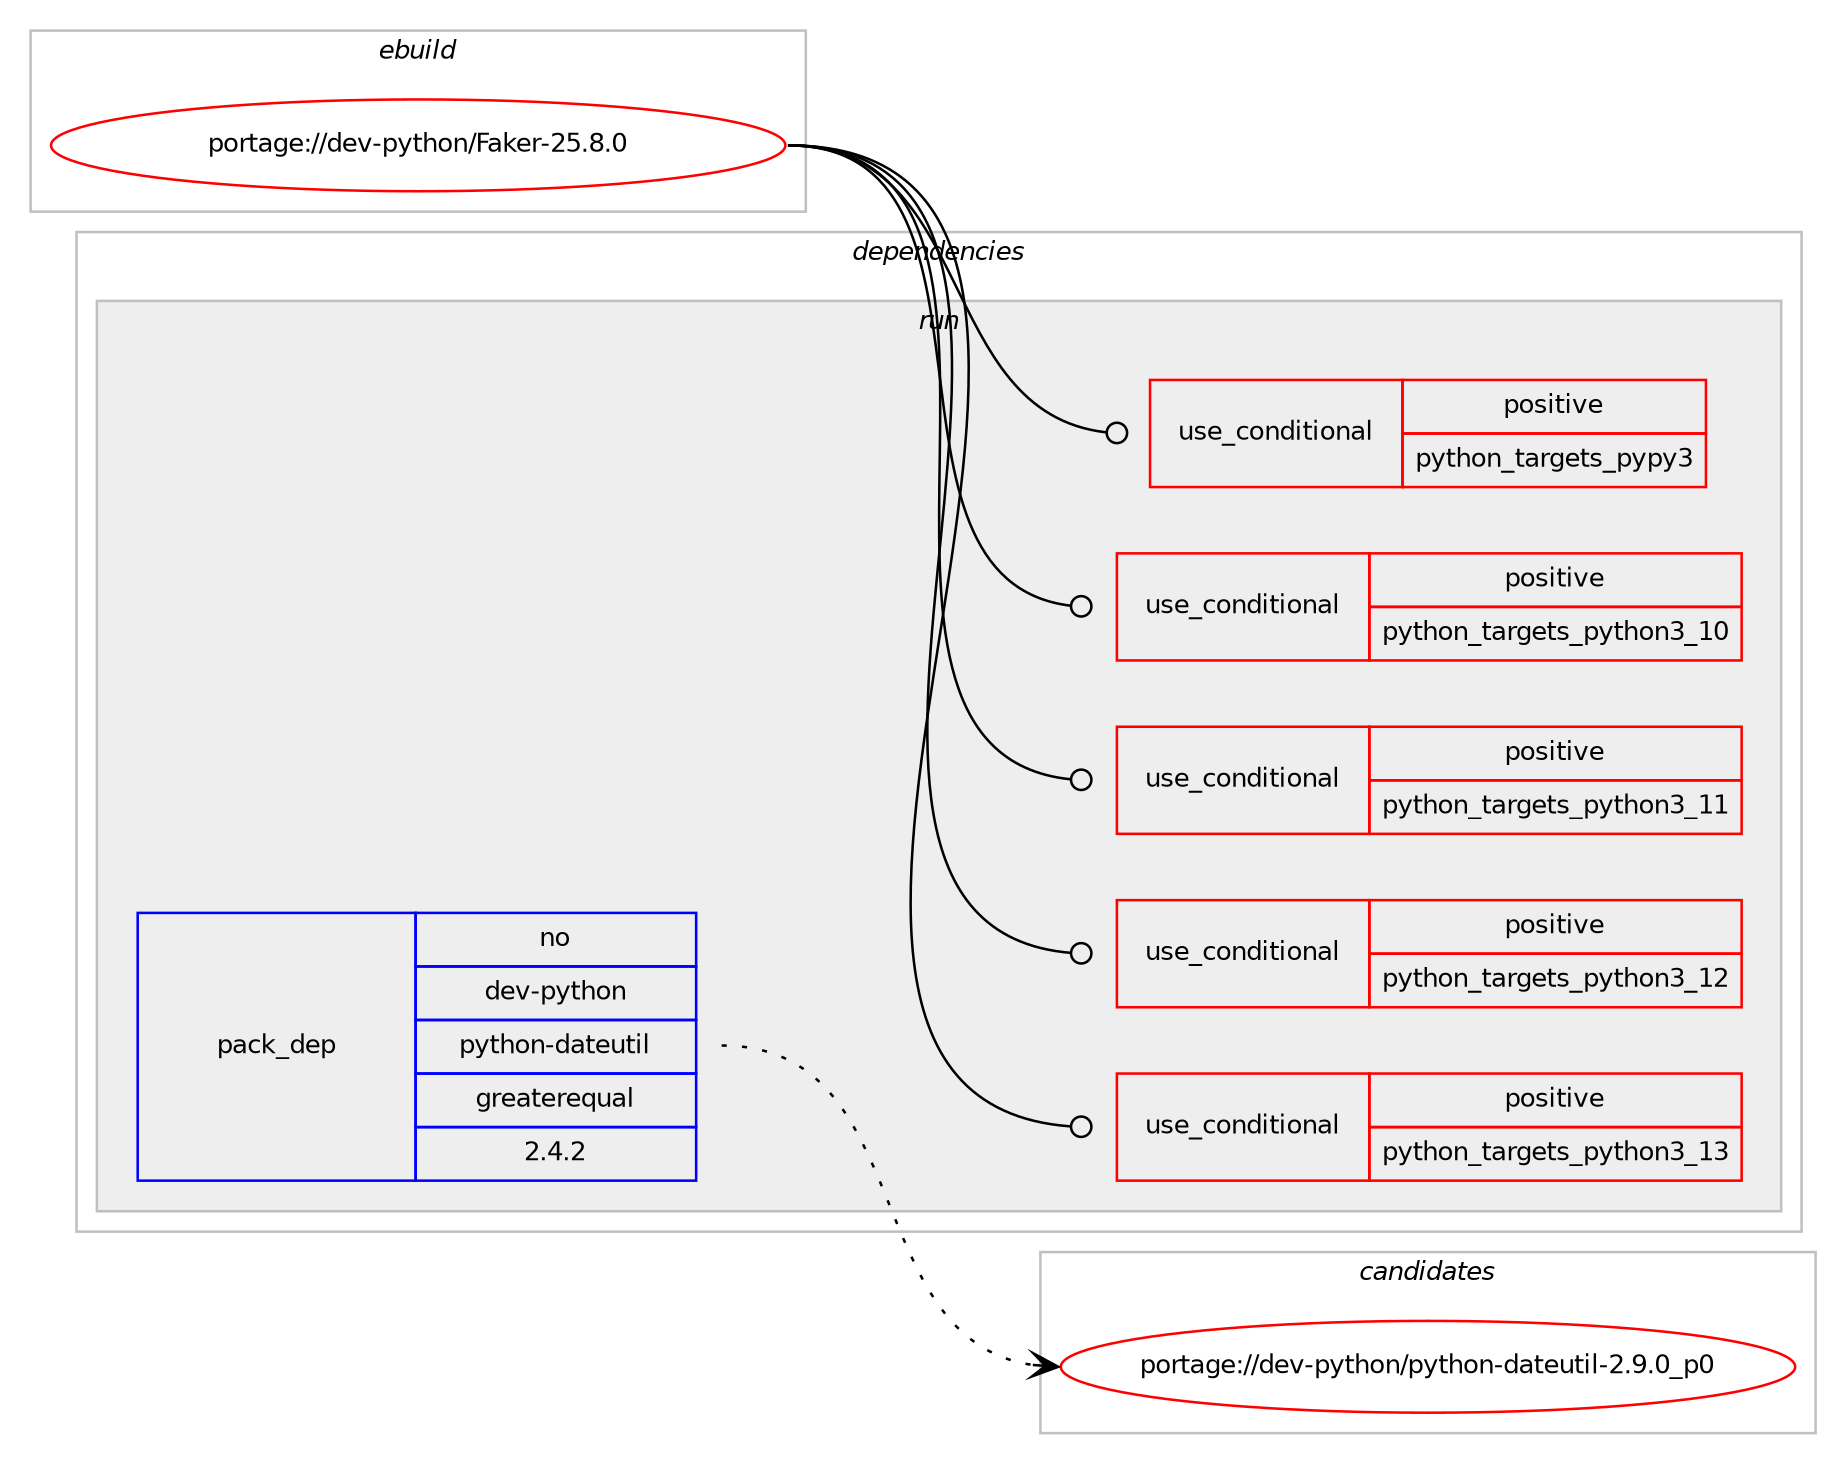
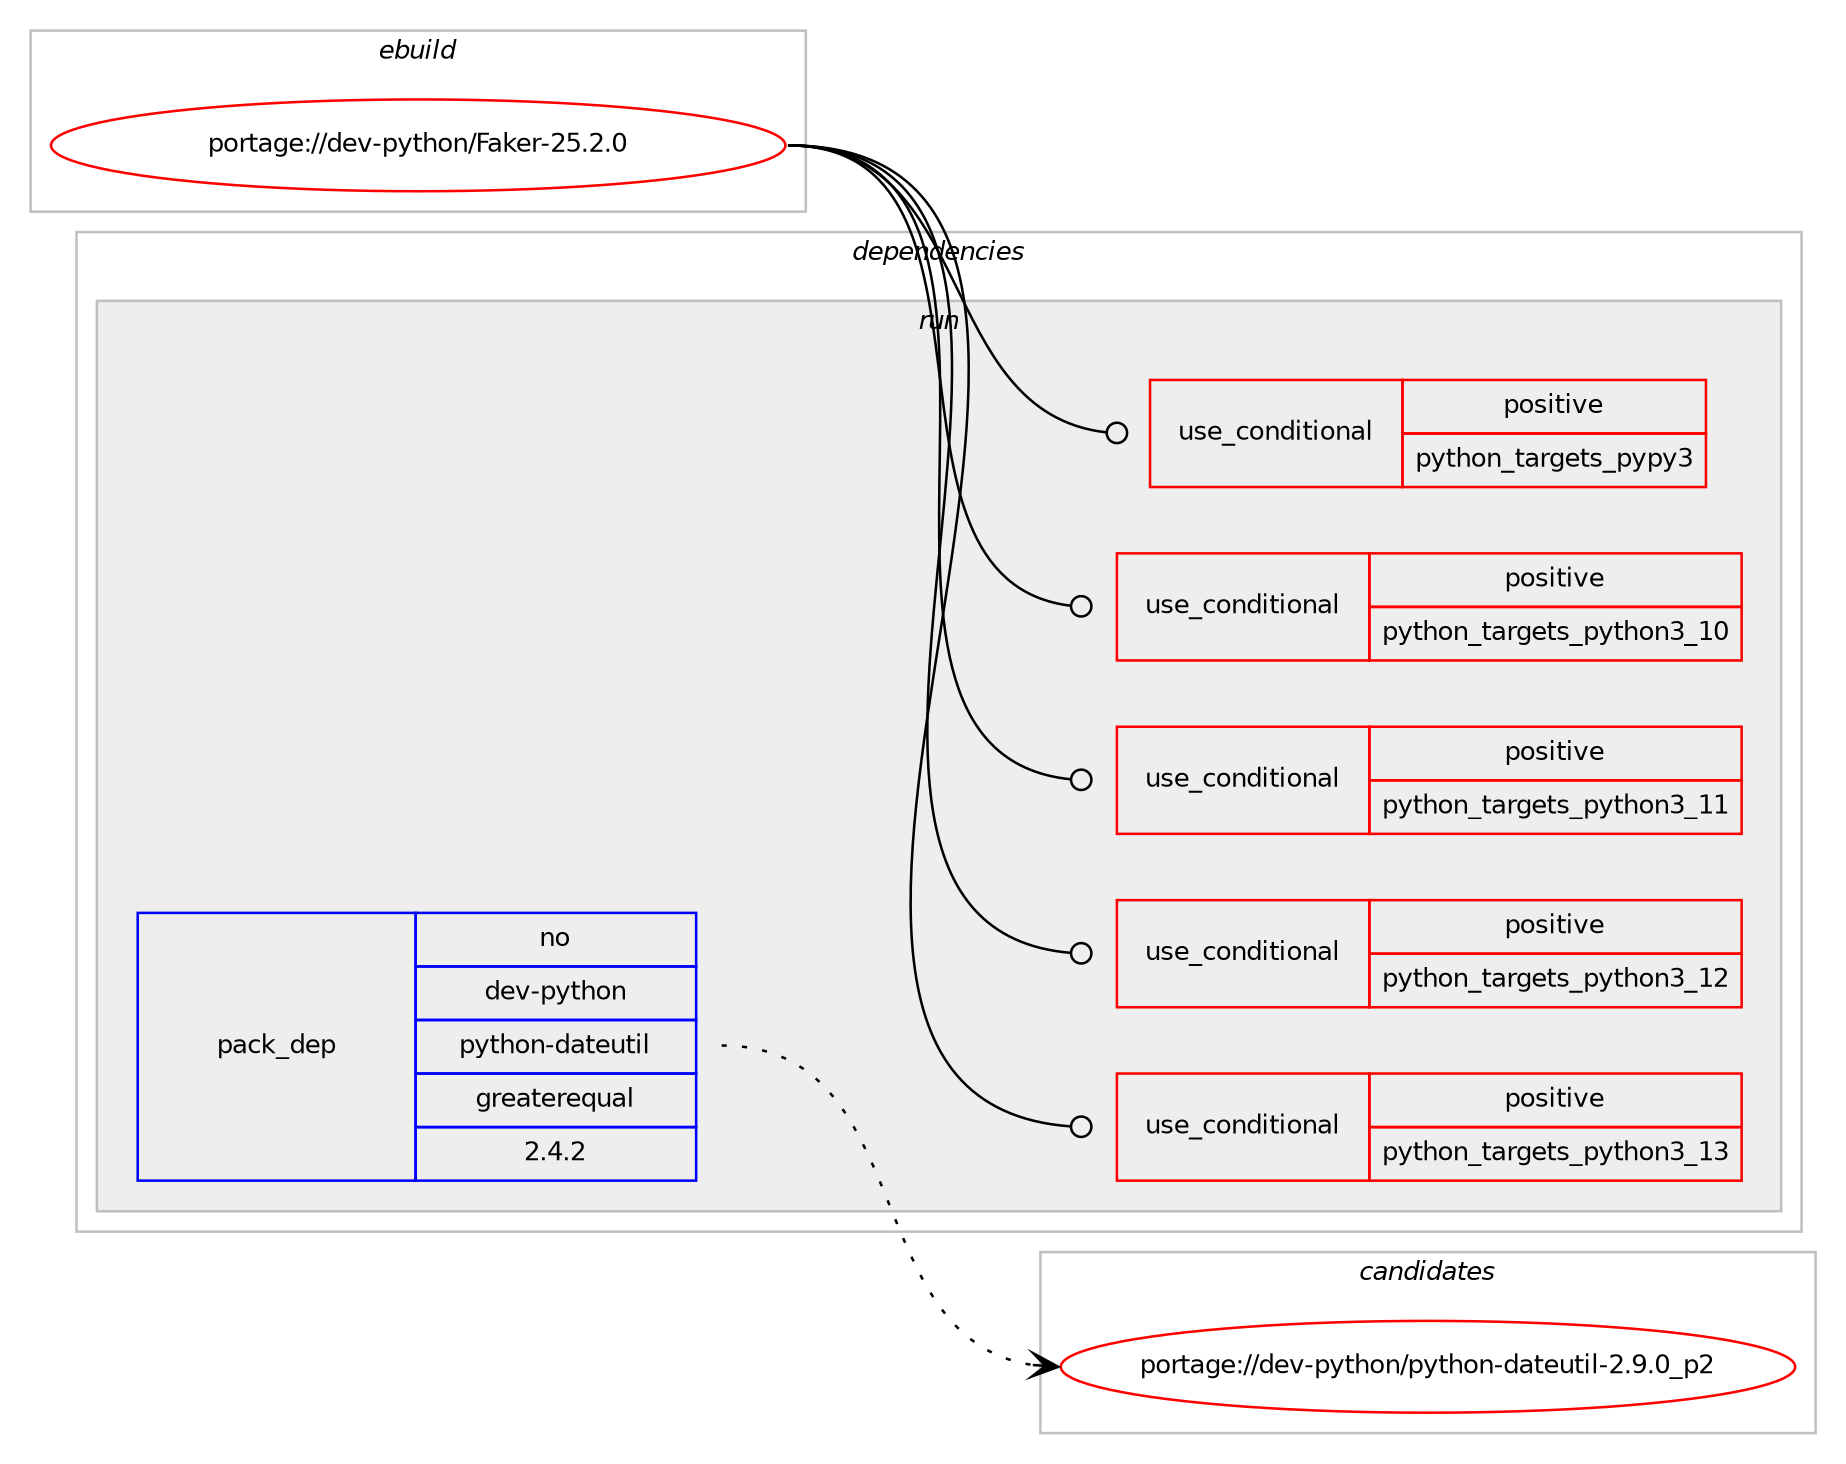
(418, 145) -> (418, 145)
(1428, 1367) -> (1428, 1367)
